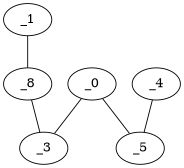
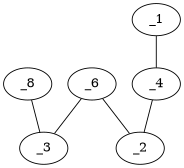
(28, 52) -> (156, 52)
(92, 84) -> (92, 84)
(140, 148) -> (140, 148)
